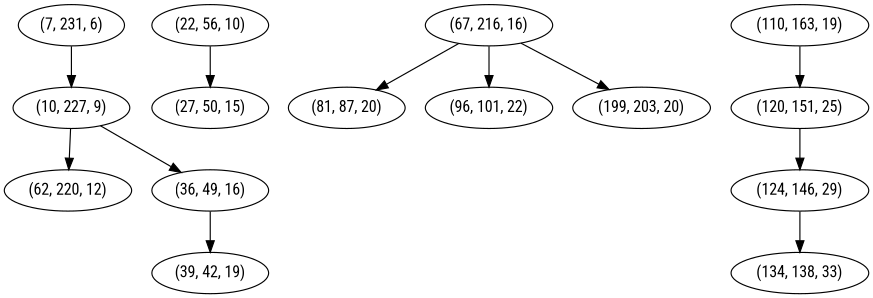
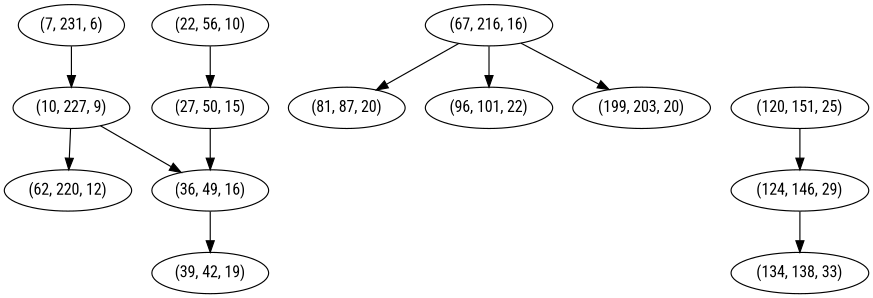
(800, 25) -> none
none -> (210, 144)
